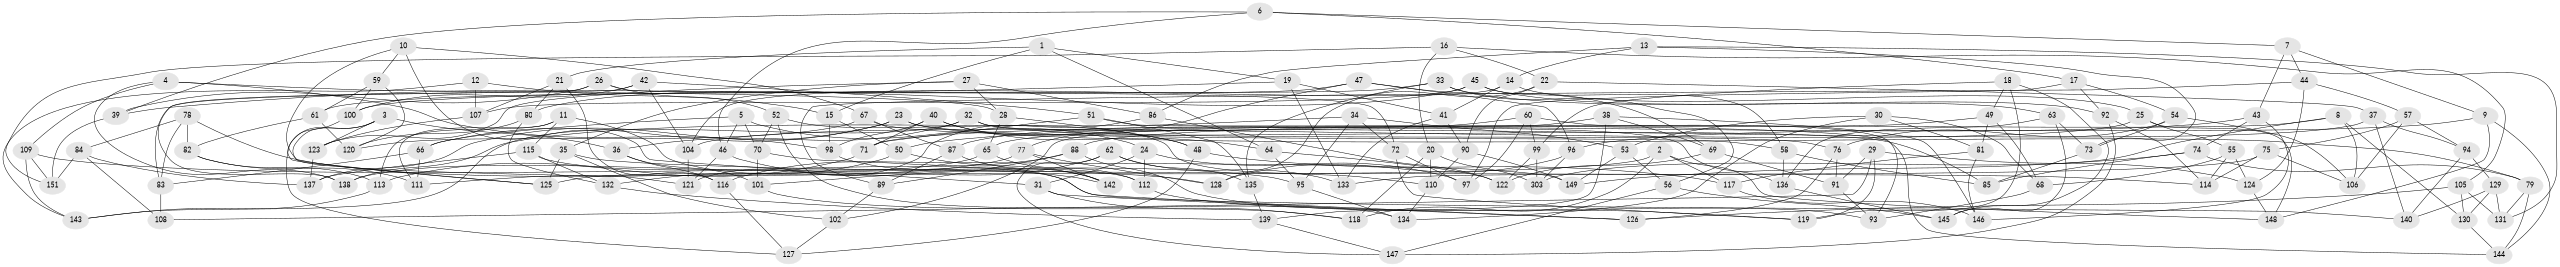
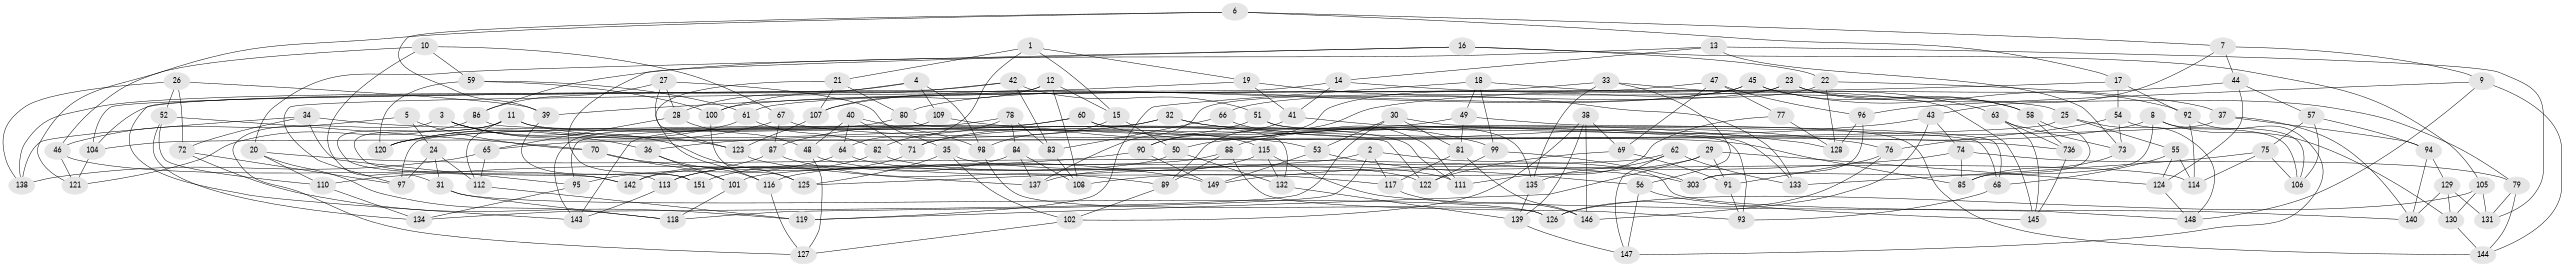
(616, 123) -> none
none -> (1069, 144)
(39, 168) -> none
(1066, 168) -> (339, 146)
(1782, 186) -> (2069, 151)
